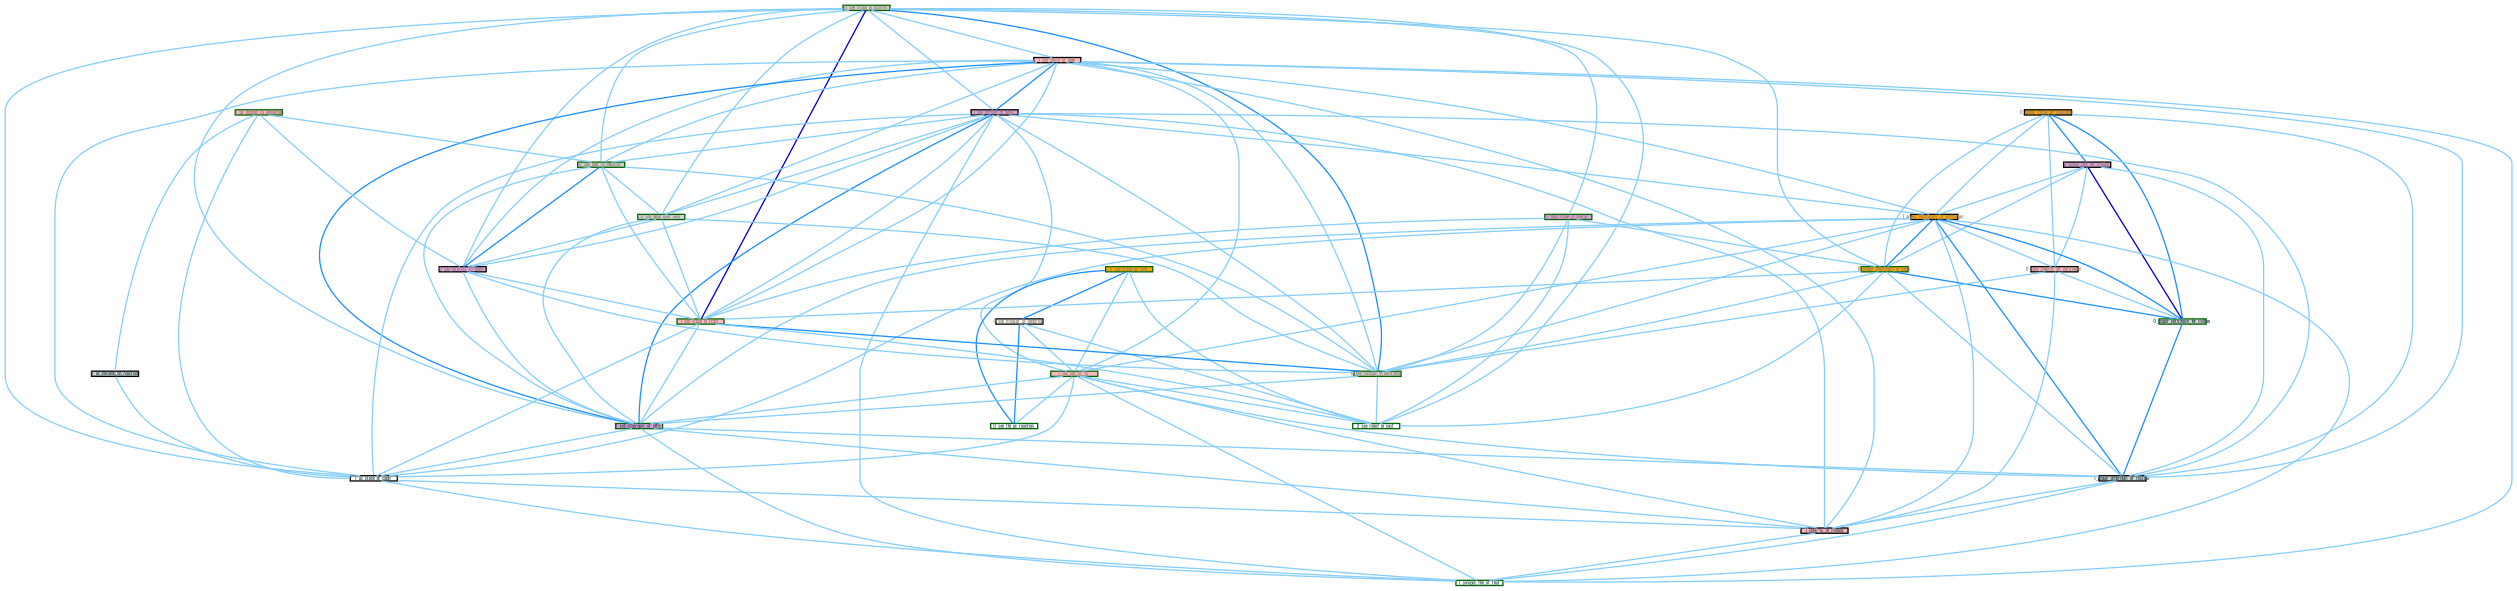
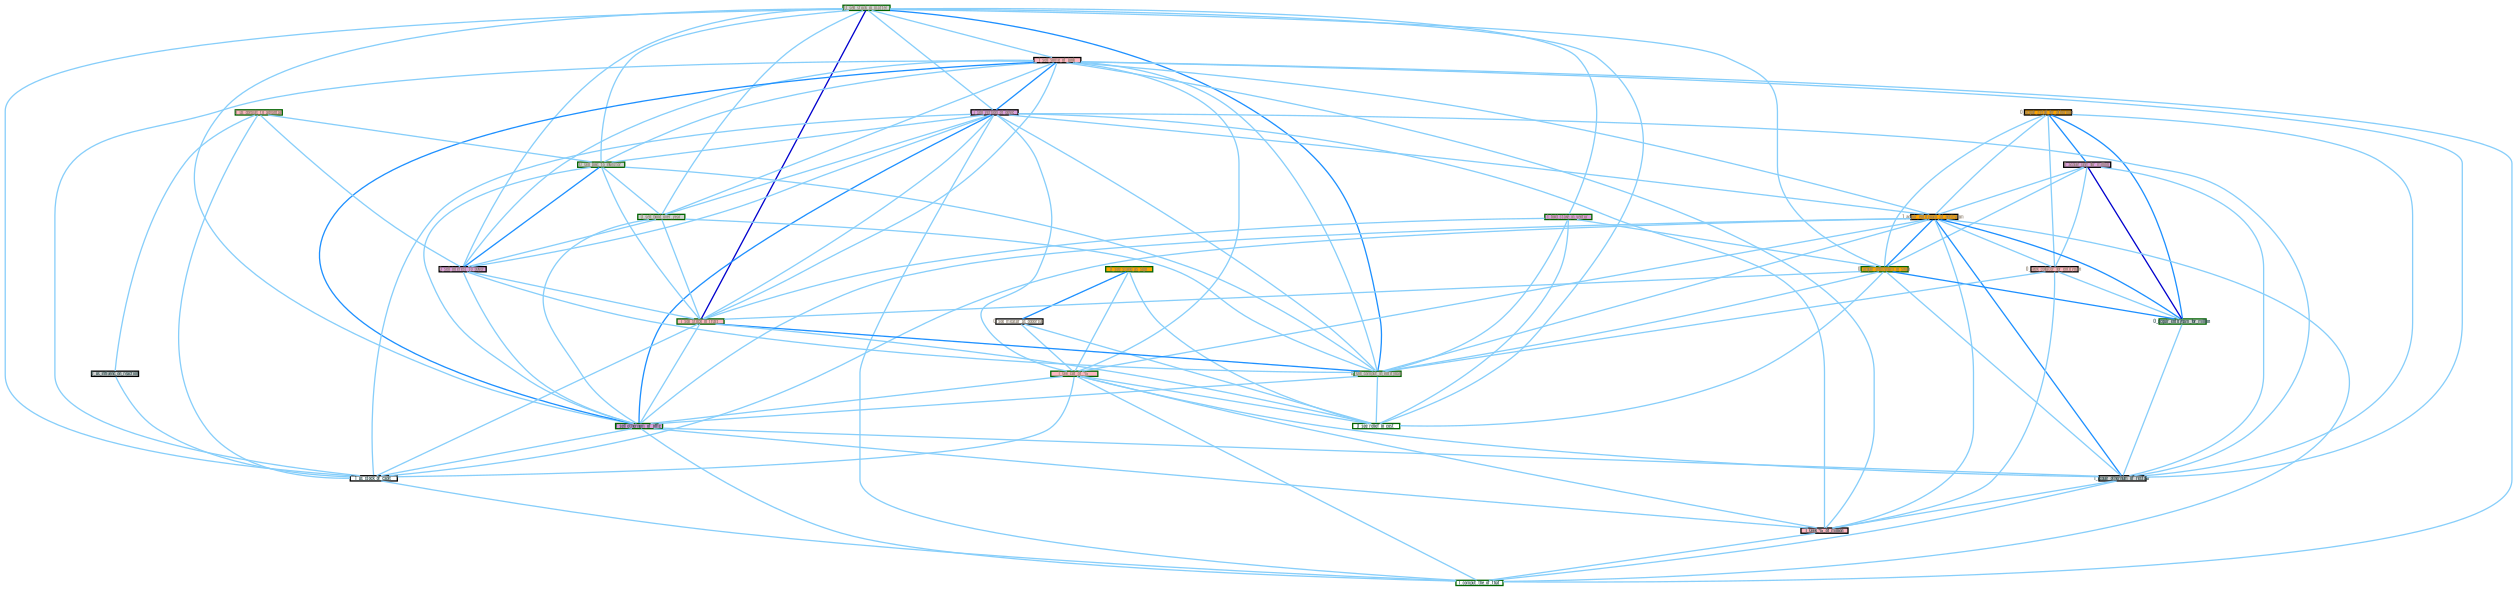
(2152, 400) -> (2152, 400)
(1014, 426) -> none
(1099, 504) -> none
